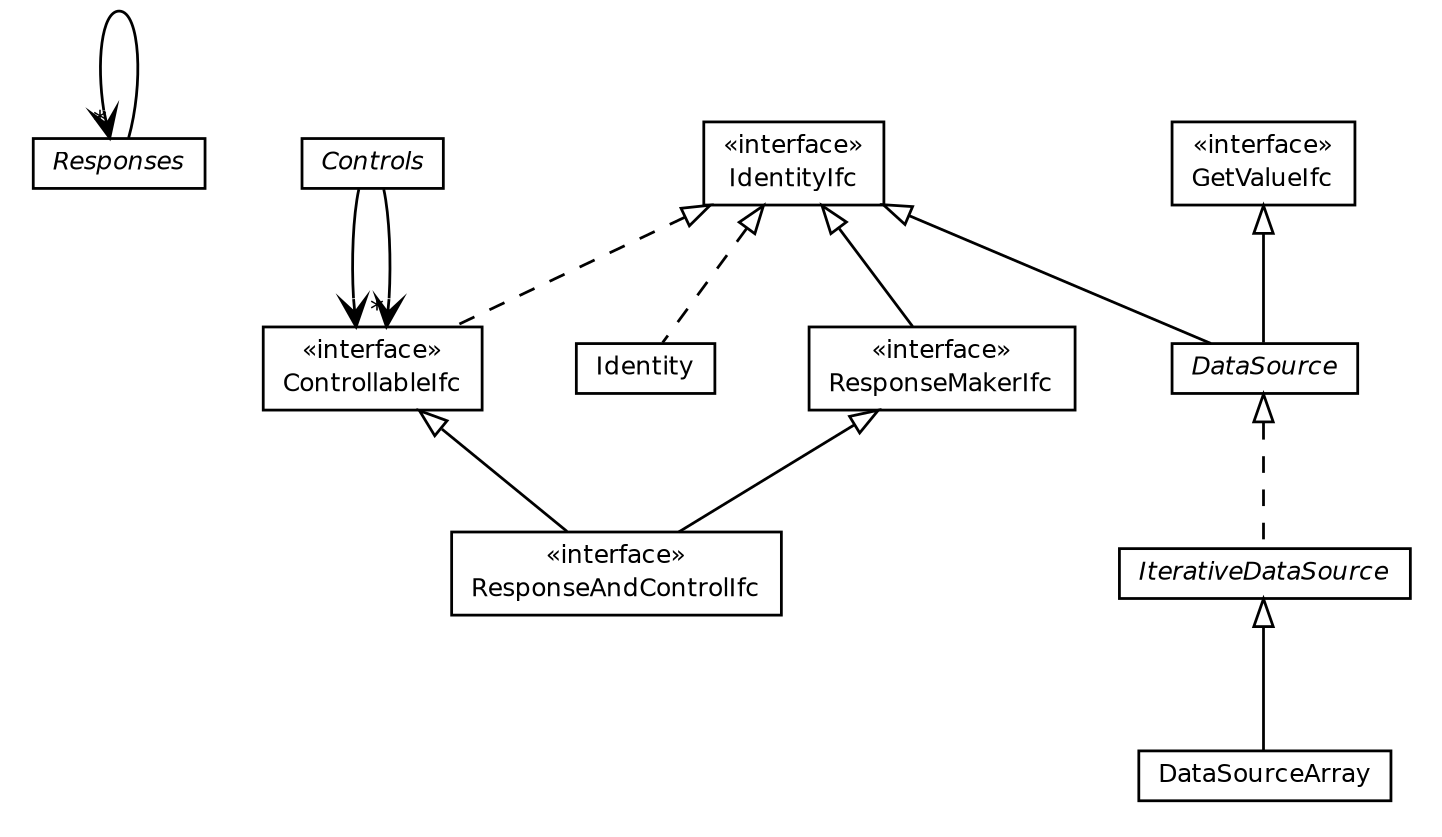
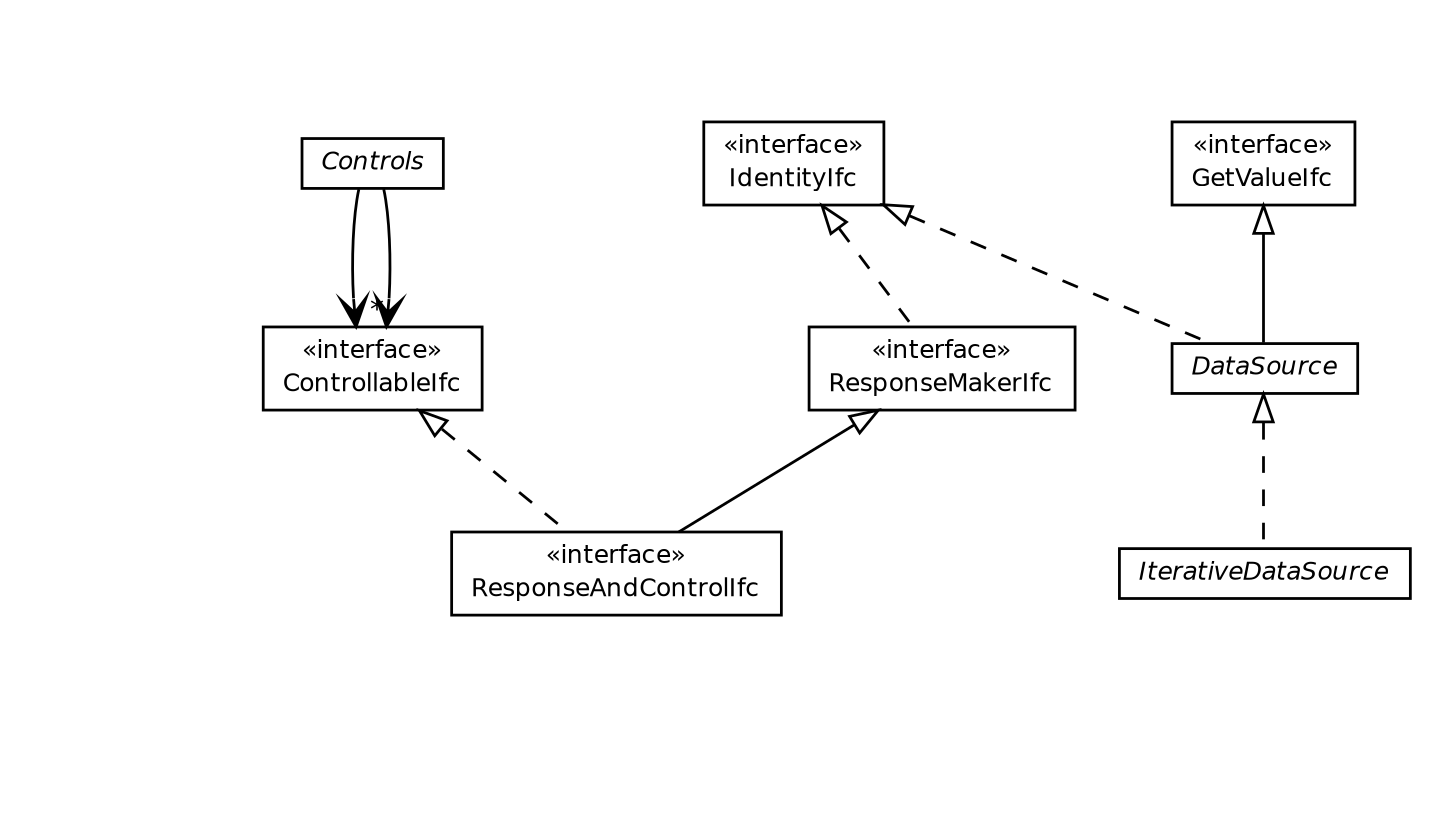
(119, 163) -> none
(569, 272) -> none
(876, 278) -> (876, 278)
(1060, 280) -> (1060, 280)
(646, 369) -> none
(504, 480) -> (504, 480)
(1264, 776) -> none
